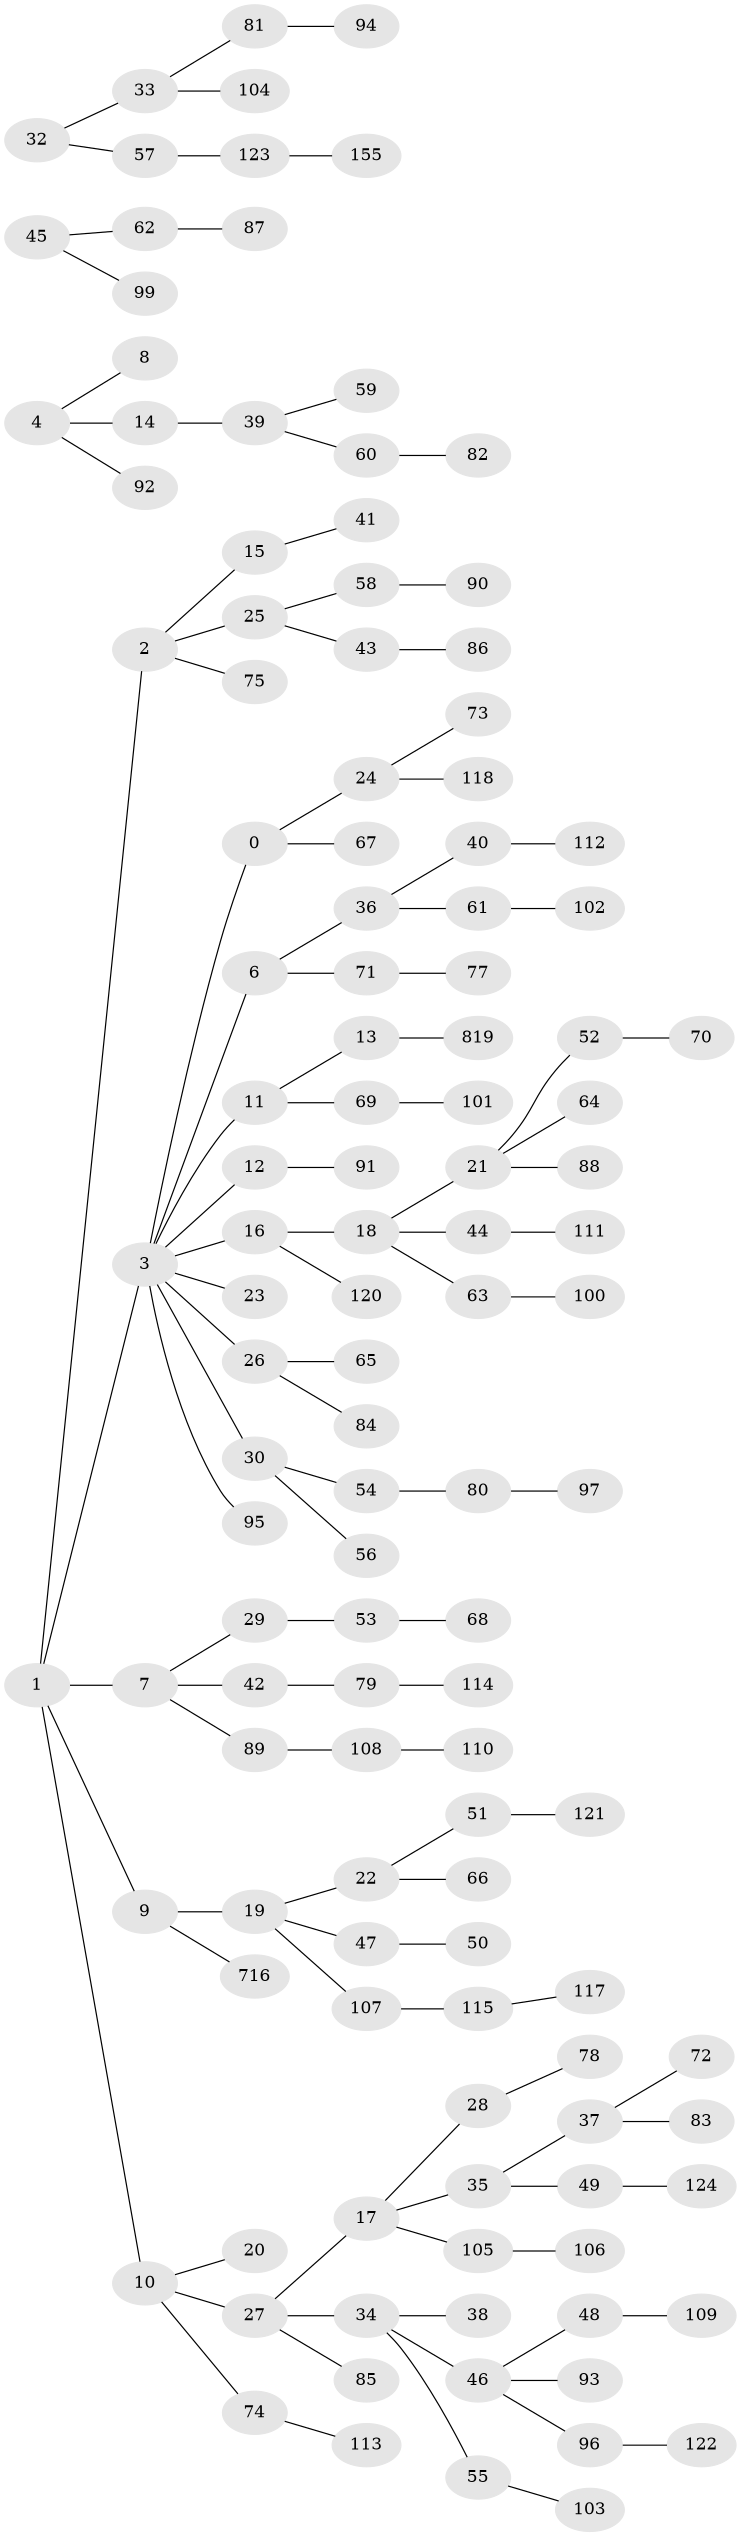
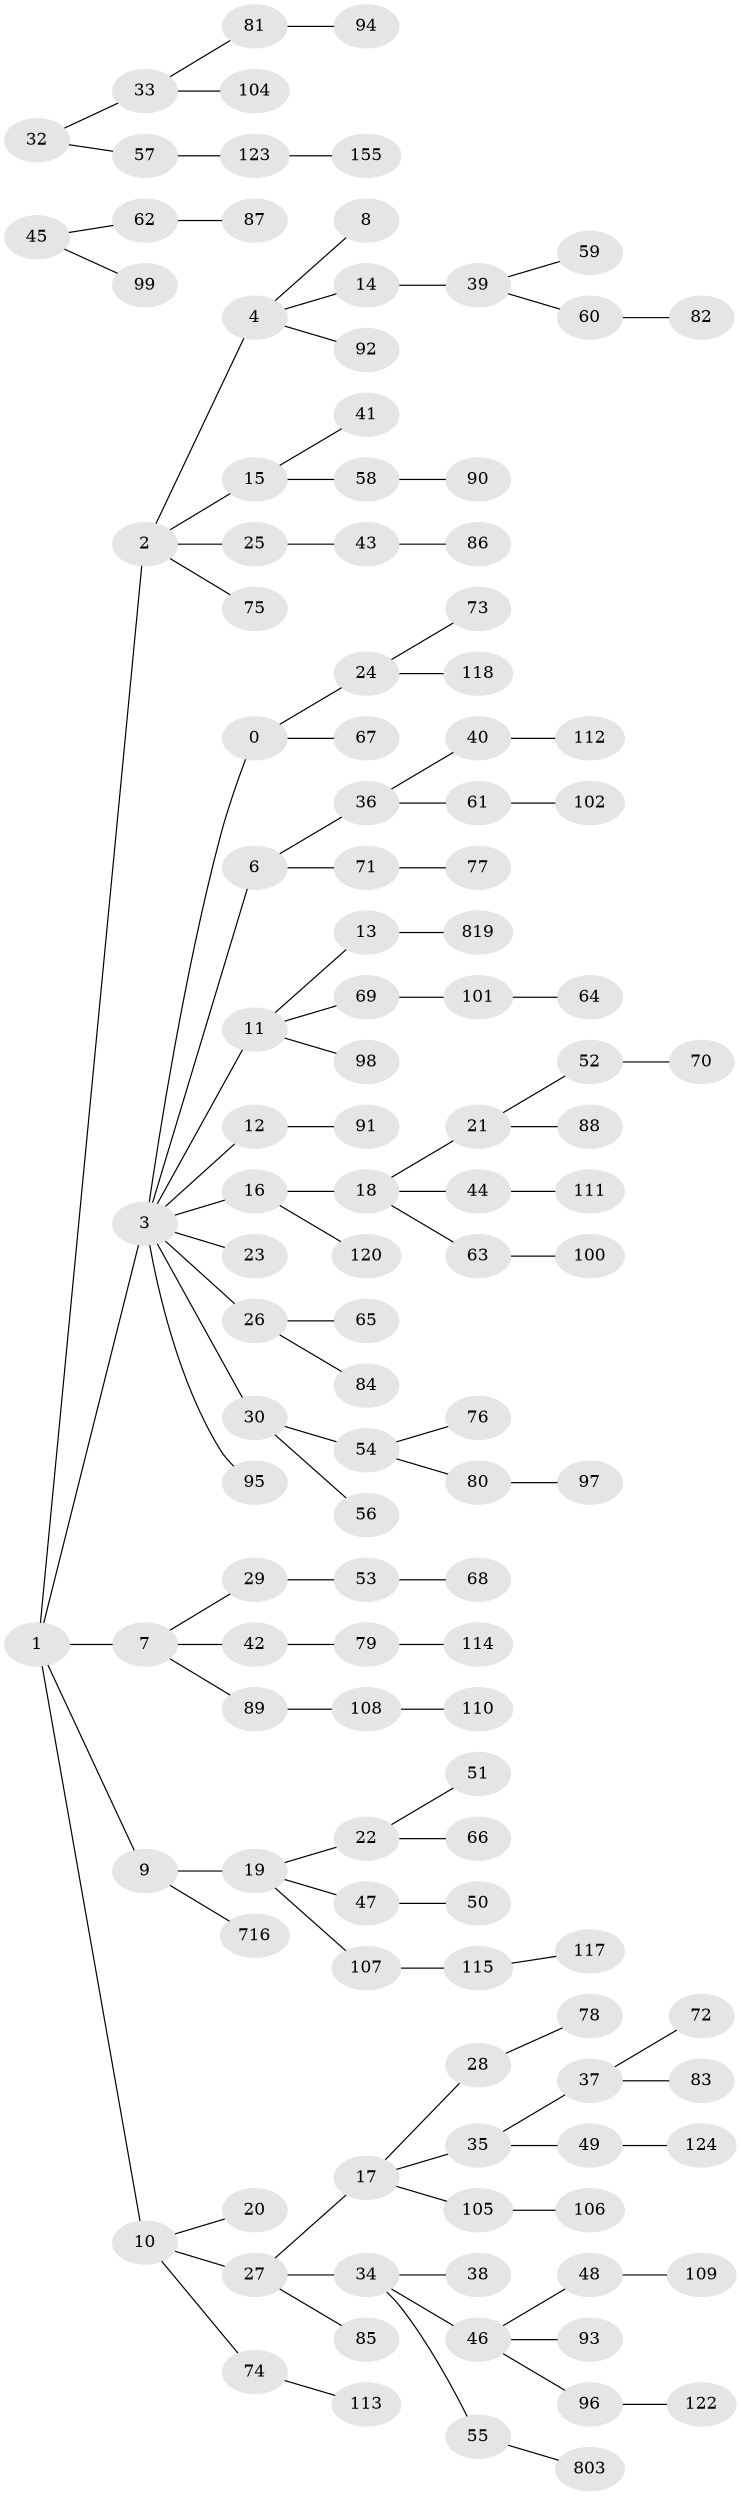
none -> (200, 431)
(311, 601) -> (311, 479)
none -> (367, 1062)
(534, 1135) -> (535, 997)
none -> (478, 1418)
(590, 1815) -> none
(590, 2510) -> (590, 2469)
